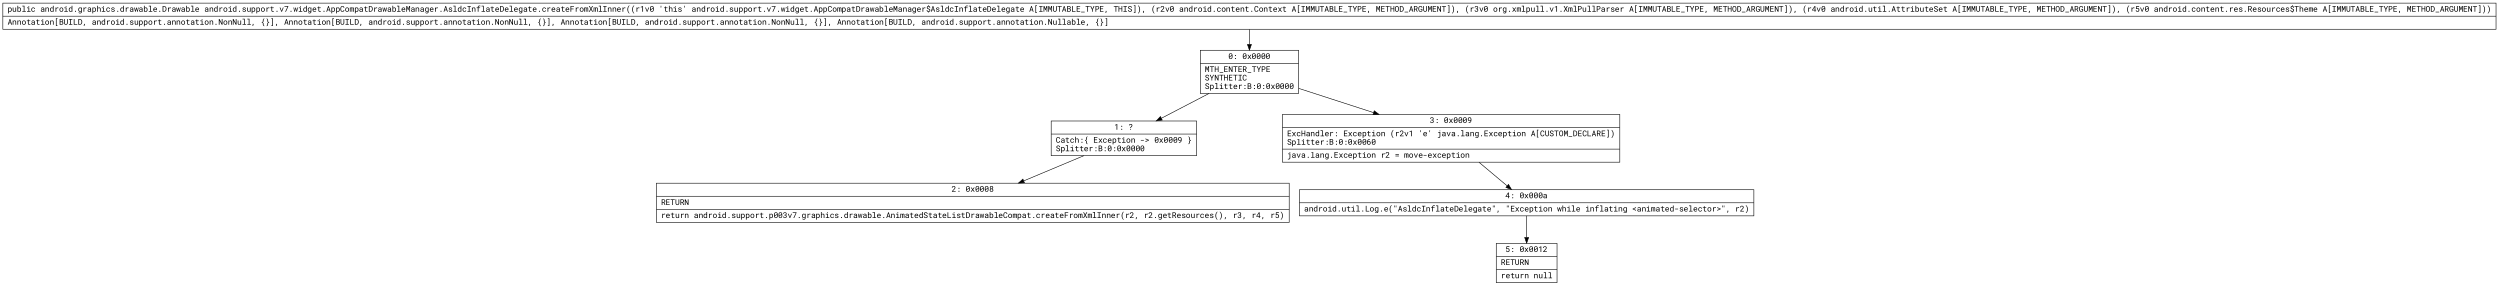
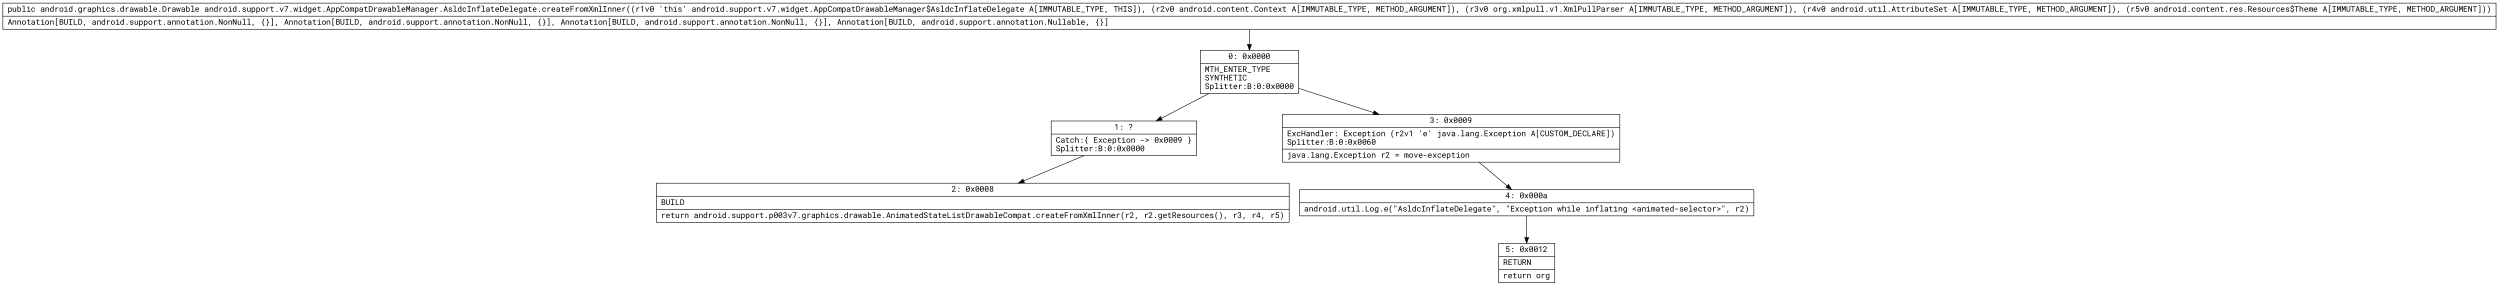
(675, 203) -> (673, 203)
(1527, 276) -> (1527, 276)
